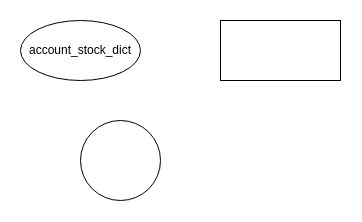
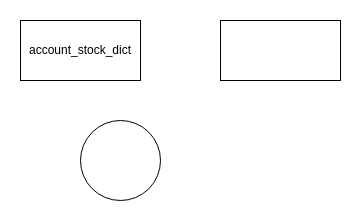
(81, 51) -> (81, 51)
